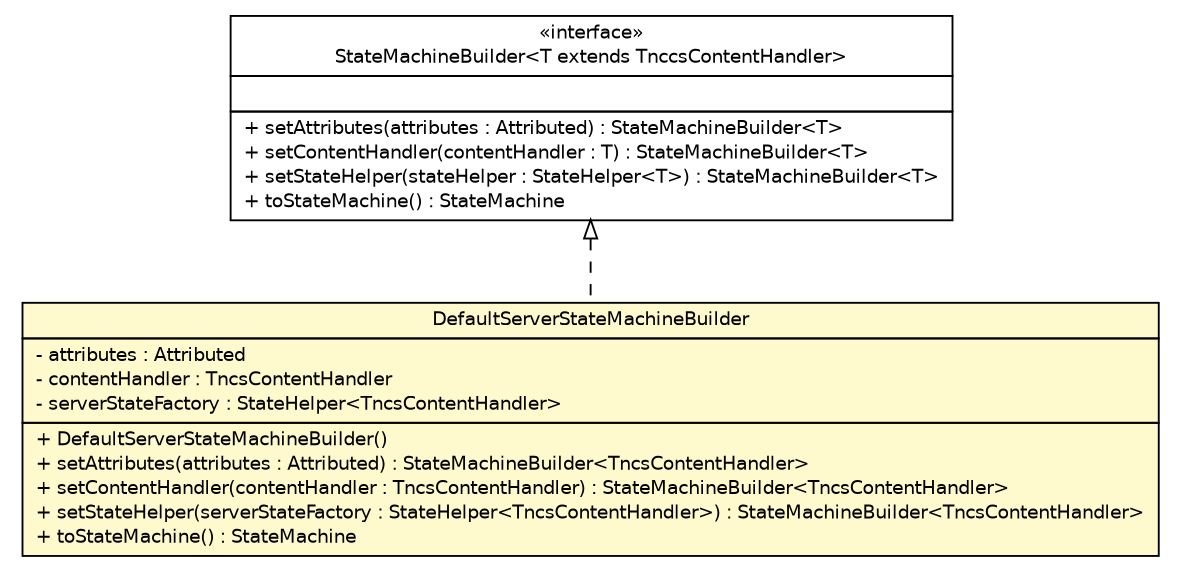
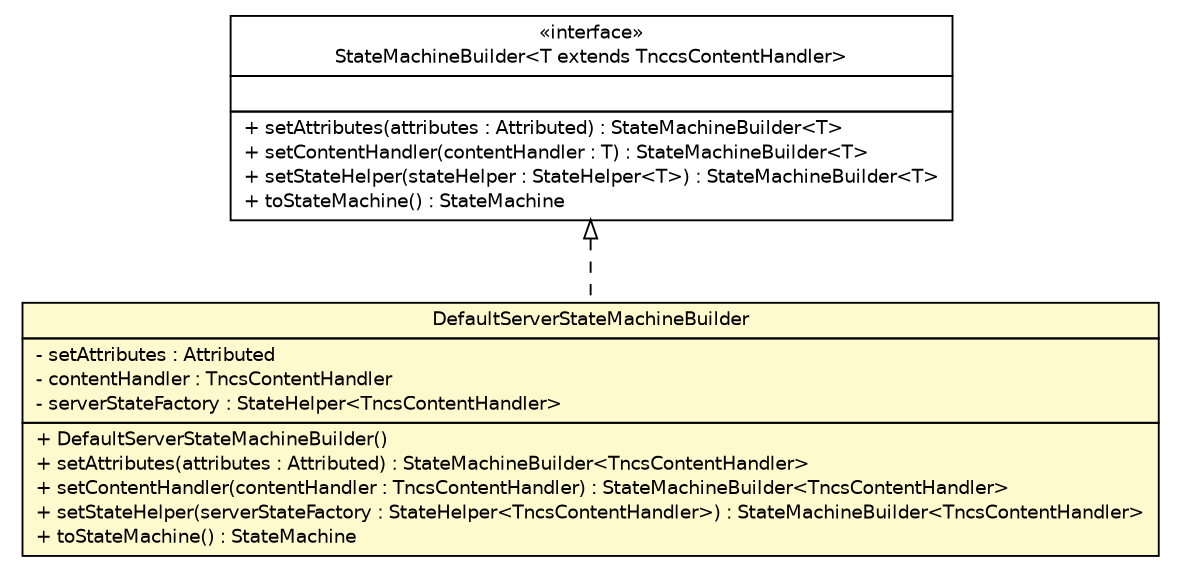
(141, 355) -> (156, 355)
